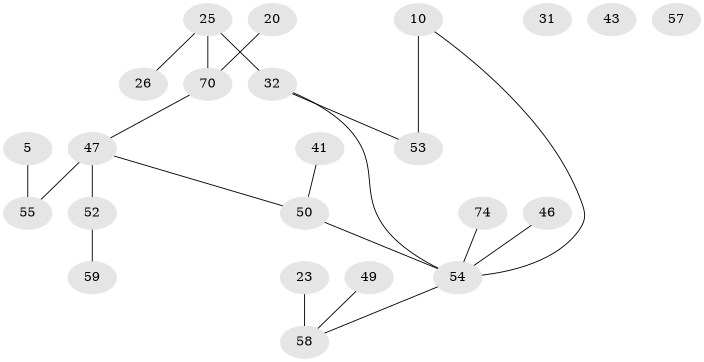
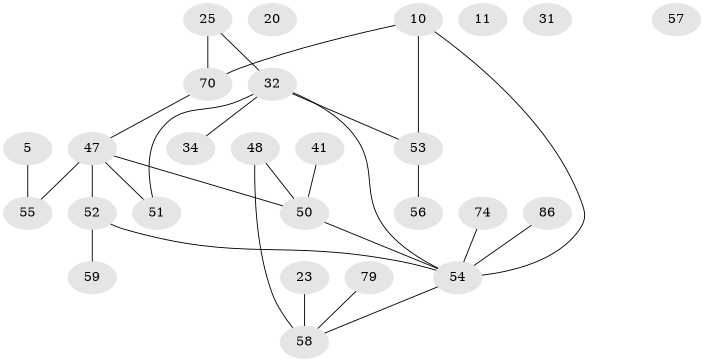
none -> (483, 20)
(612, 20) -> none
(244, 48) -> (310, 46)
(143, 84) -> none
none -> (191, 149)
none -> (255, 149)
none -> (157, 213)
none -> (418, 213)
(547, 213) -> (547, 213)
none -> (273, 250)
(369, 278) -> (369, 278)
